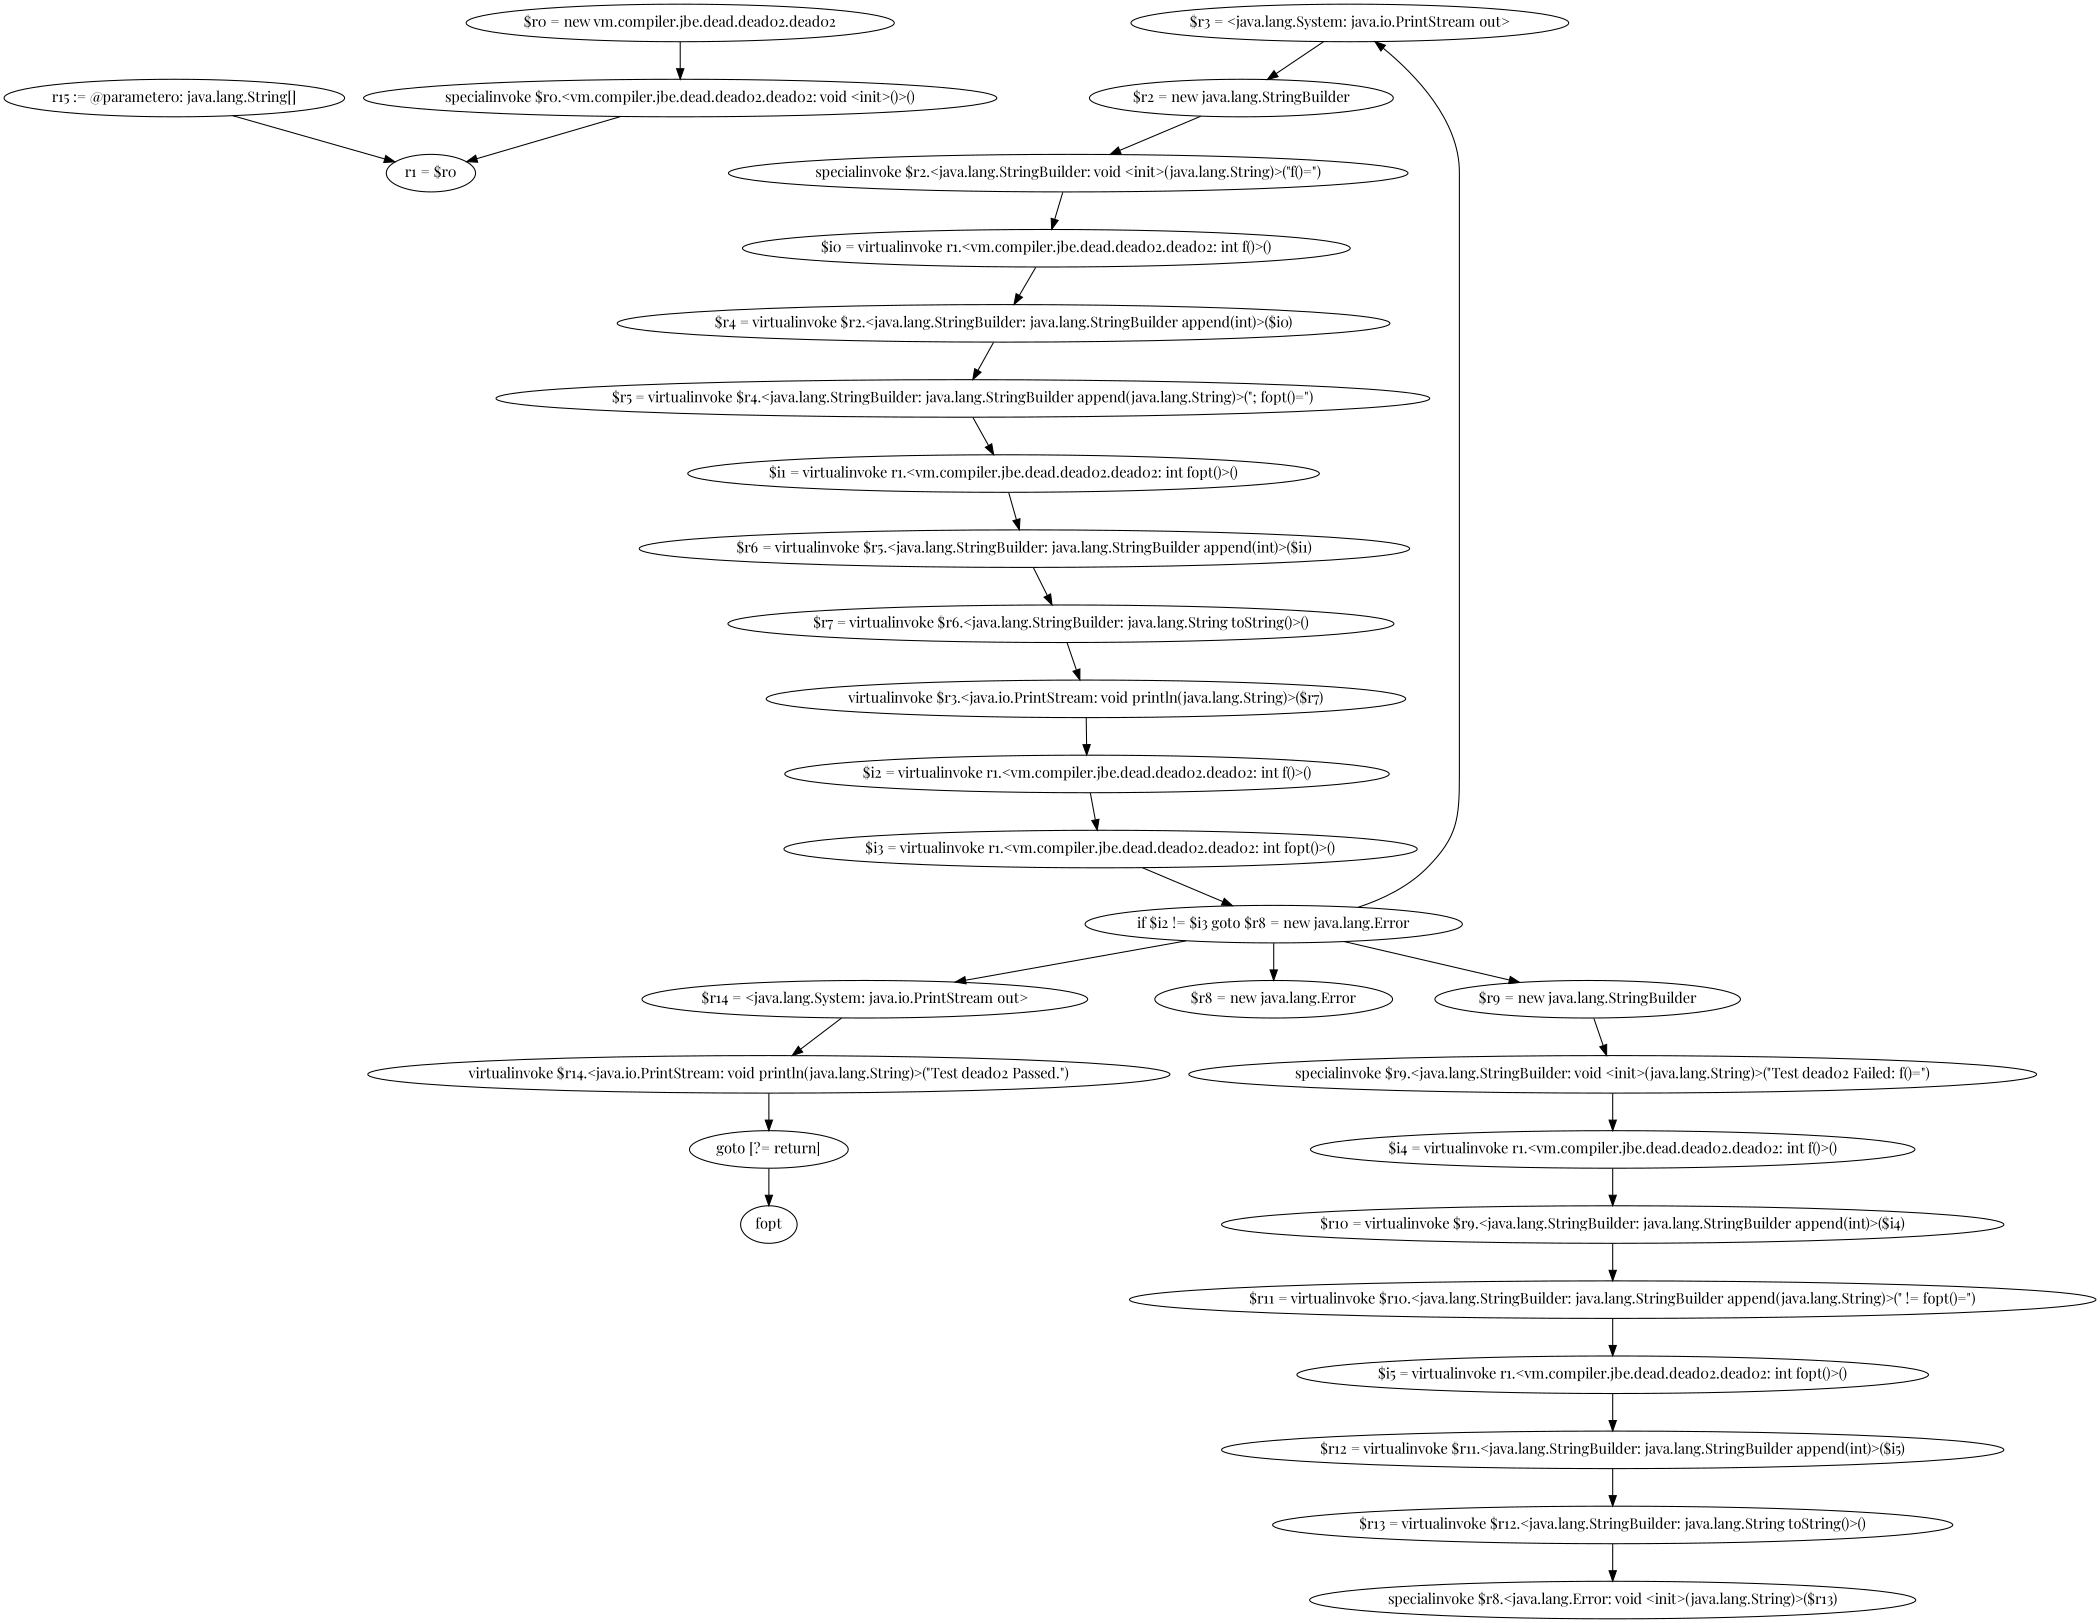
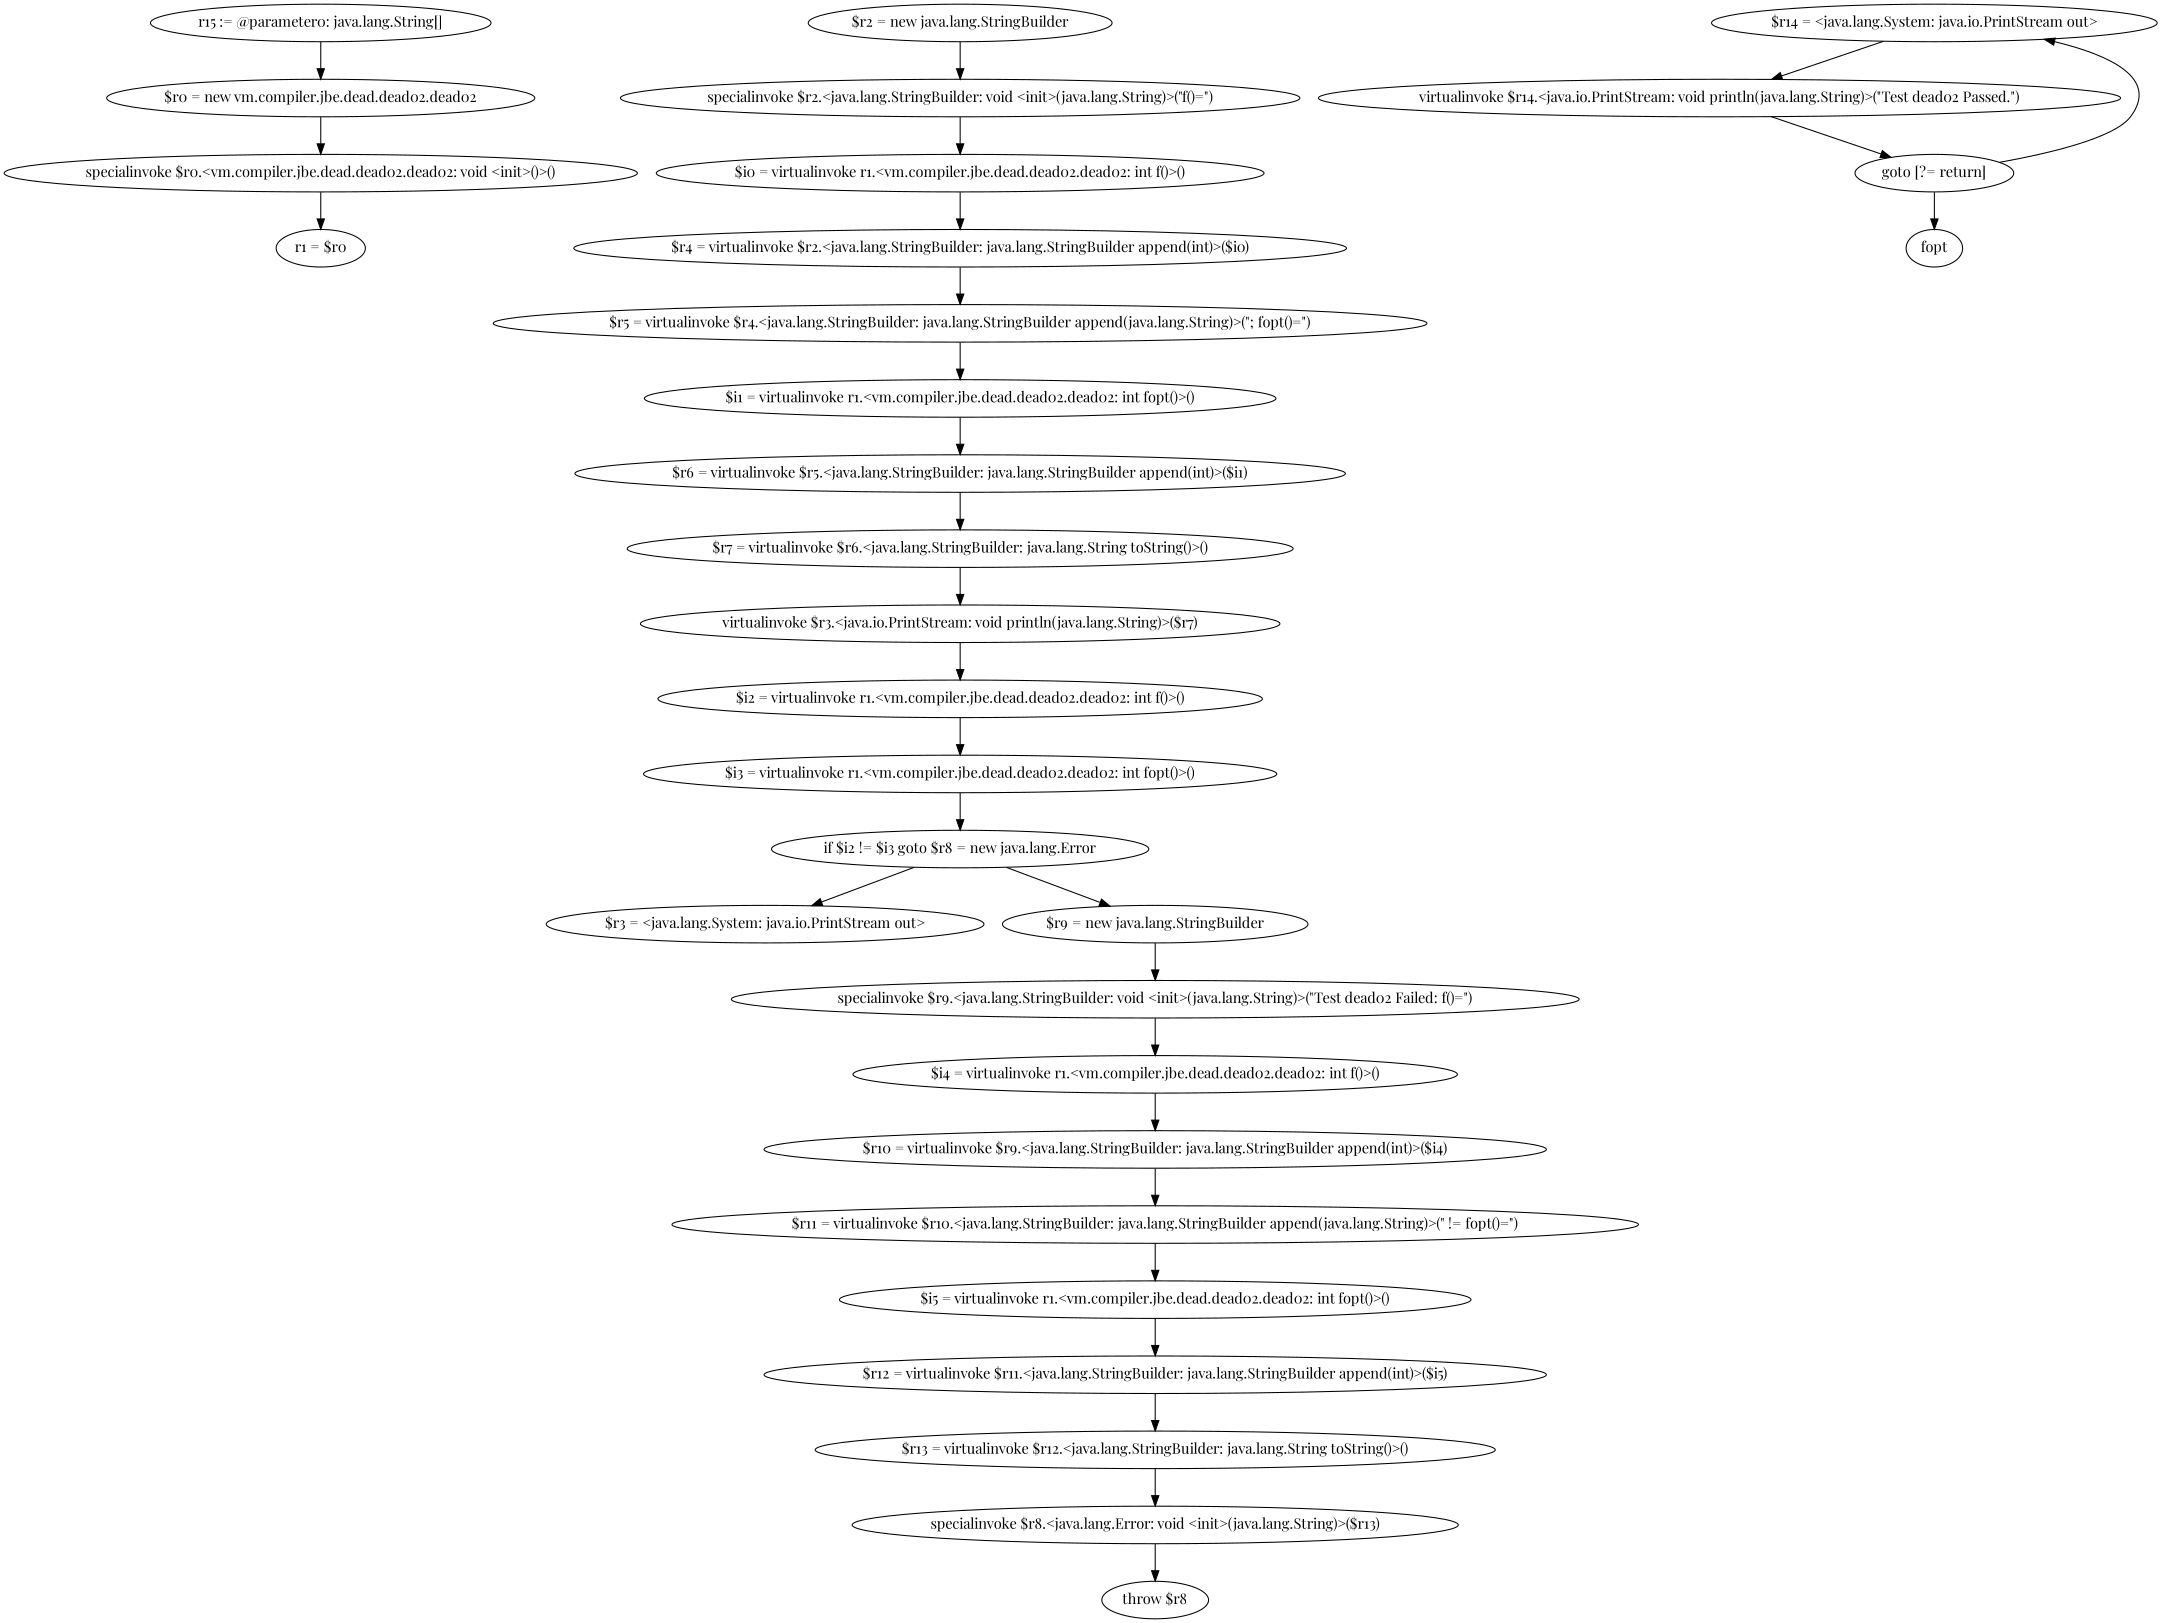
(1300, 58) -> none
(309, 137) -> (321, 55)
(1076, 961) -> (2127, 120)
(1274, 999) -> none
none -> (1155, 1600)
